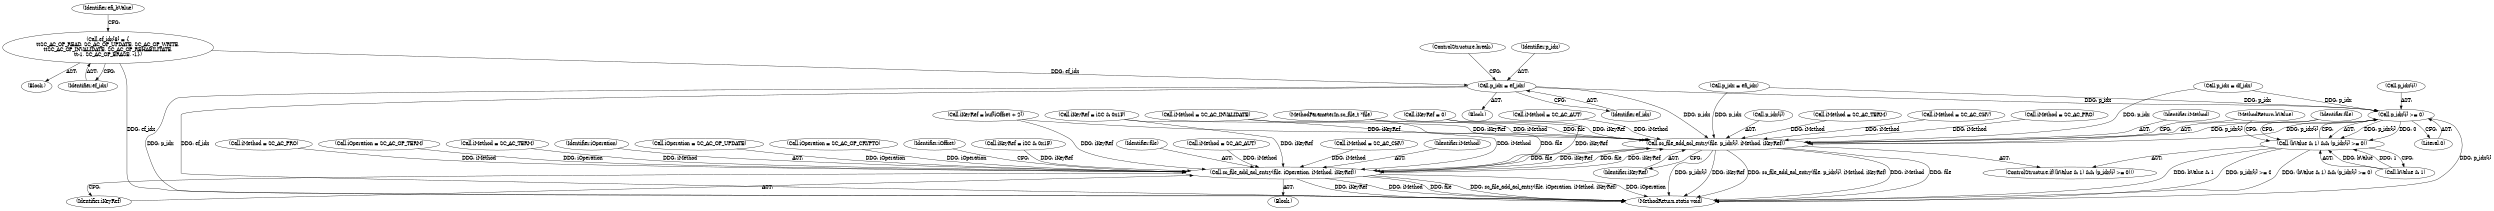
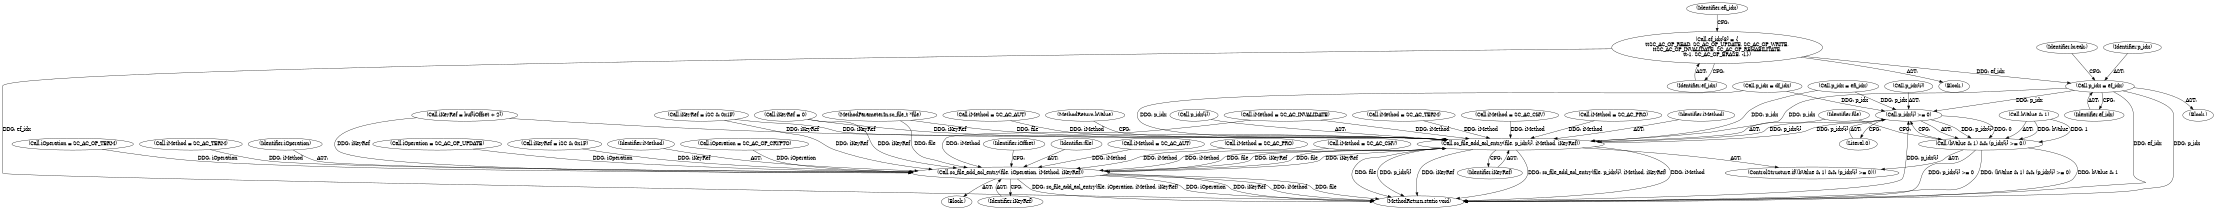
(108, 9) -> (1717, 9)
(1463, 47) -> (2067, 47)
(2247, 133) -> none
(2389, 152) -> none
(2124, 197) -> (1711, 195)
